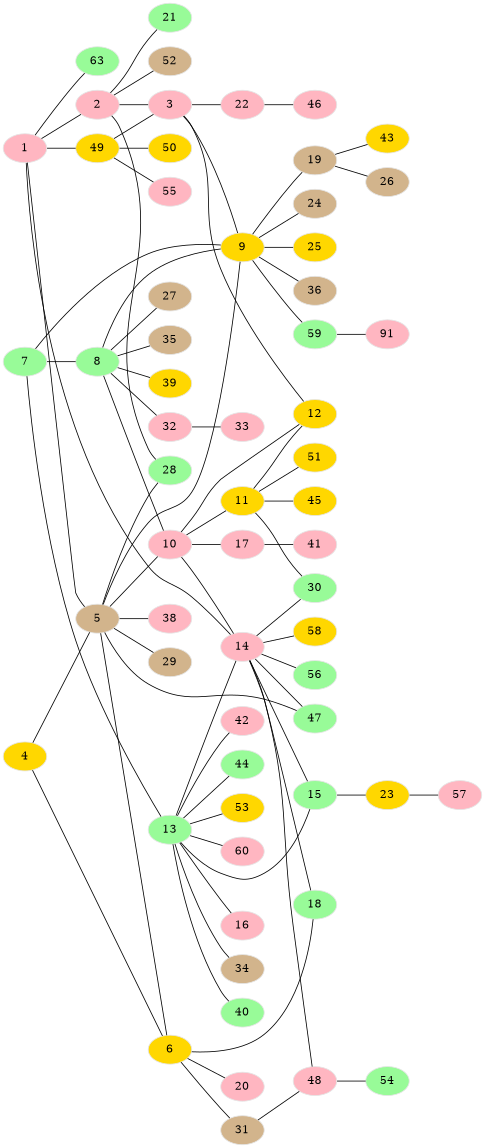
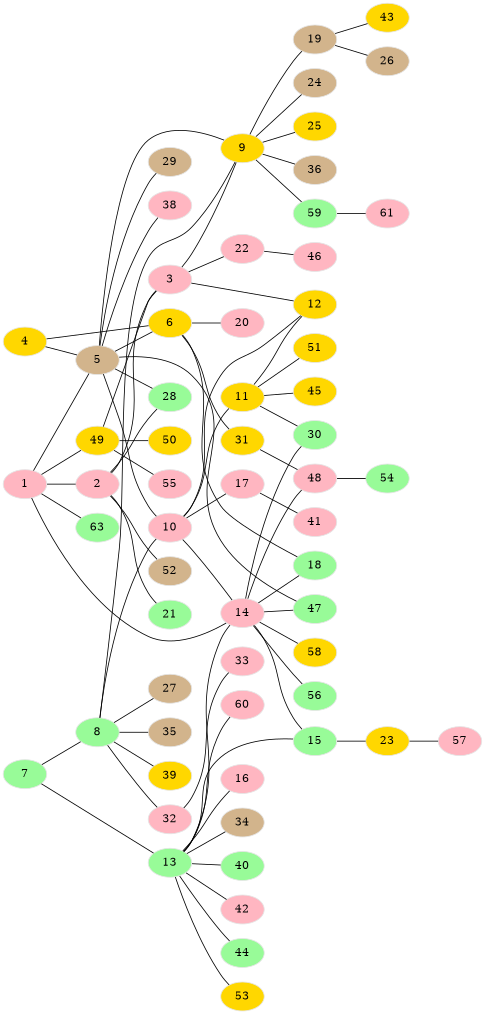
(115, 272) -> none
(387, 334) -> (387, 213)
(242, 1130) -> (242, 441)
